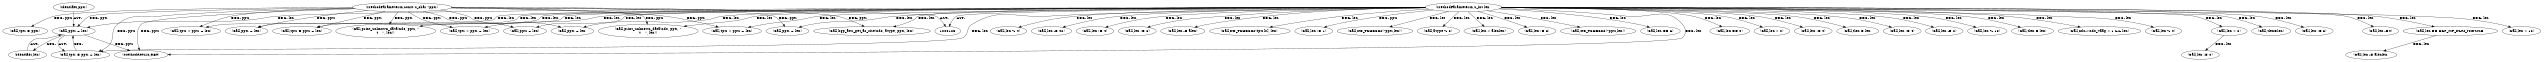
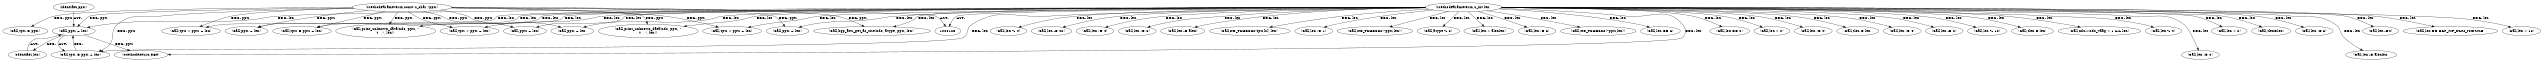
(236, 14) -> none
(1388, 18) -> (1388, 18)
(2216, 42) -> (1858, 10)
(2411, 43) -> (1938, 9)
